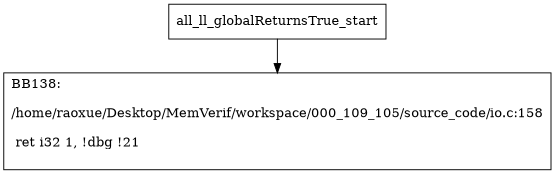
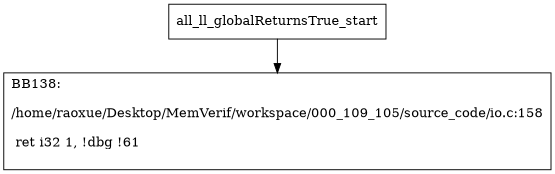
(76, 142) -> (76, 142)
